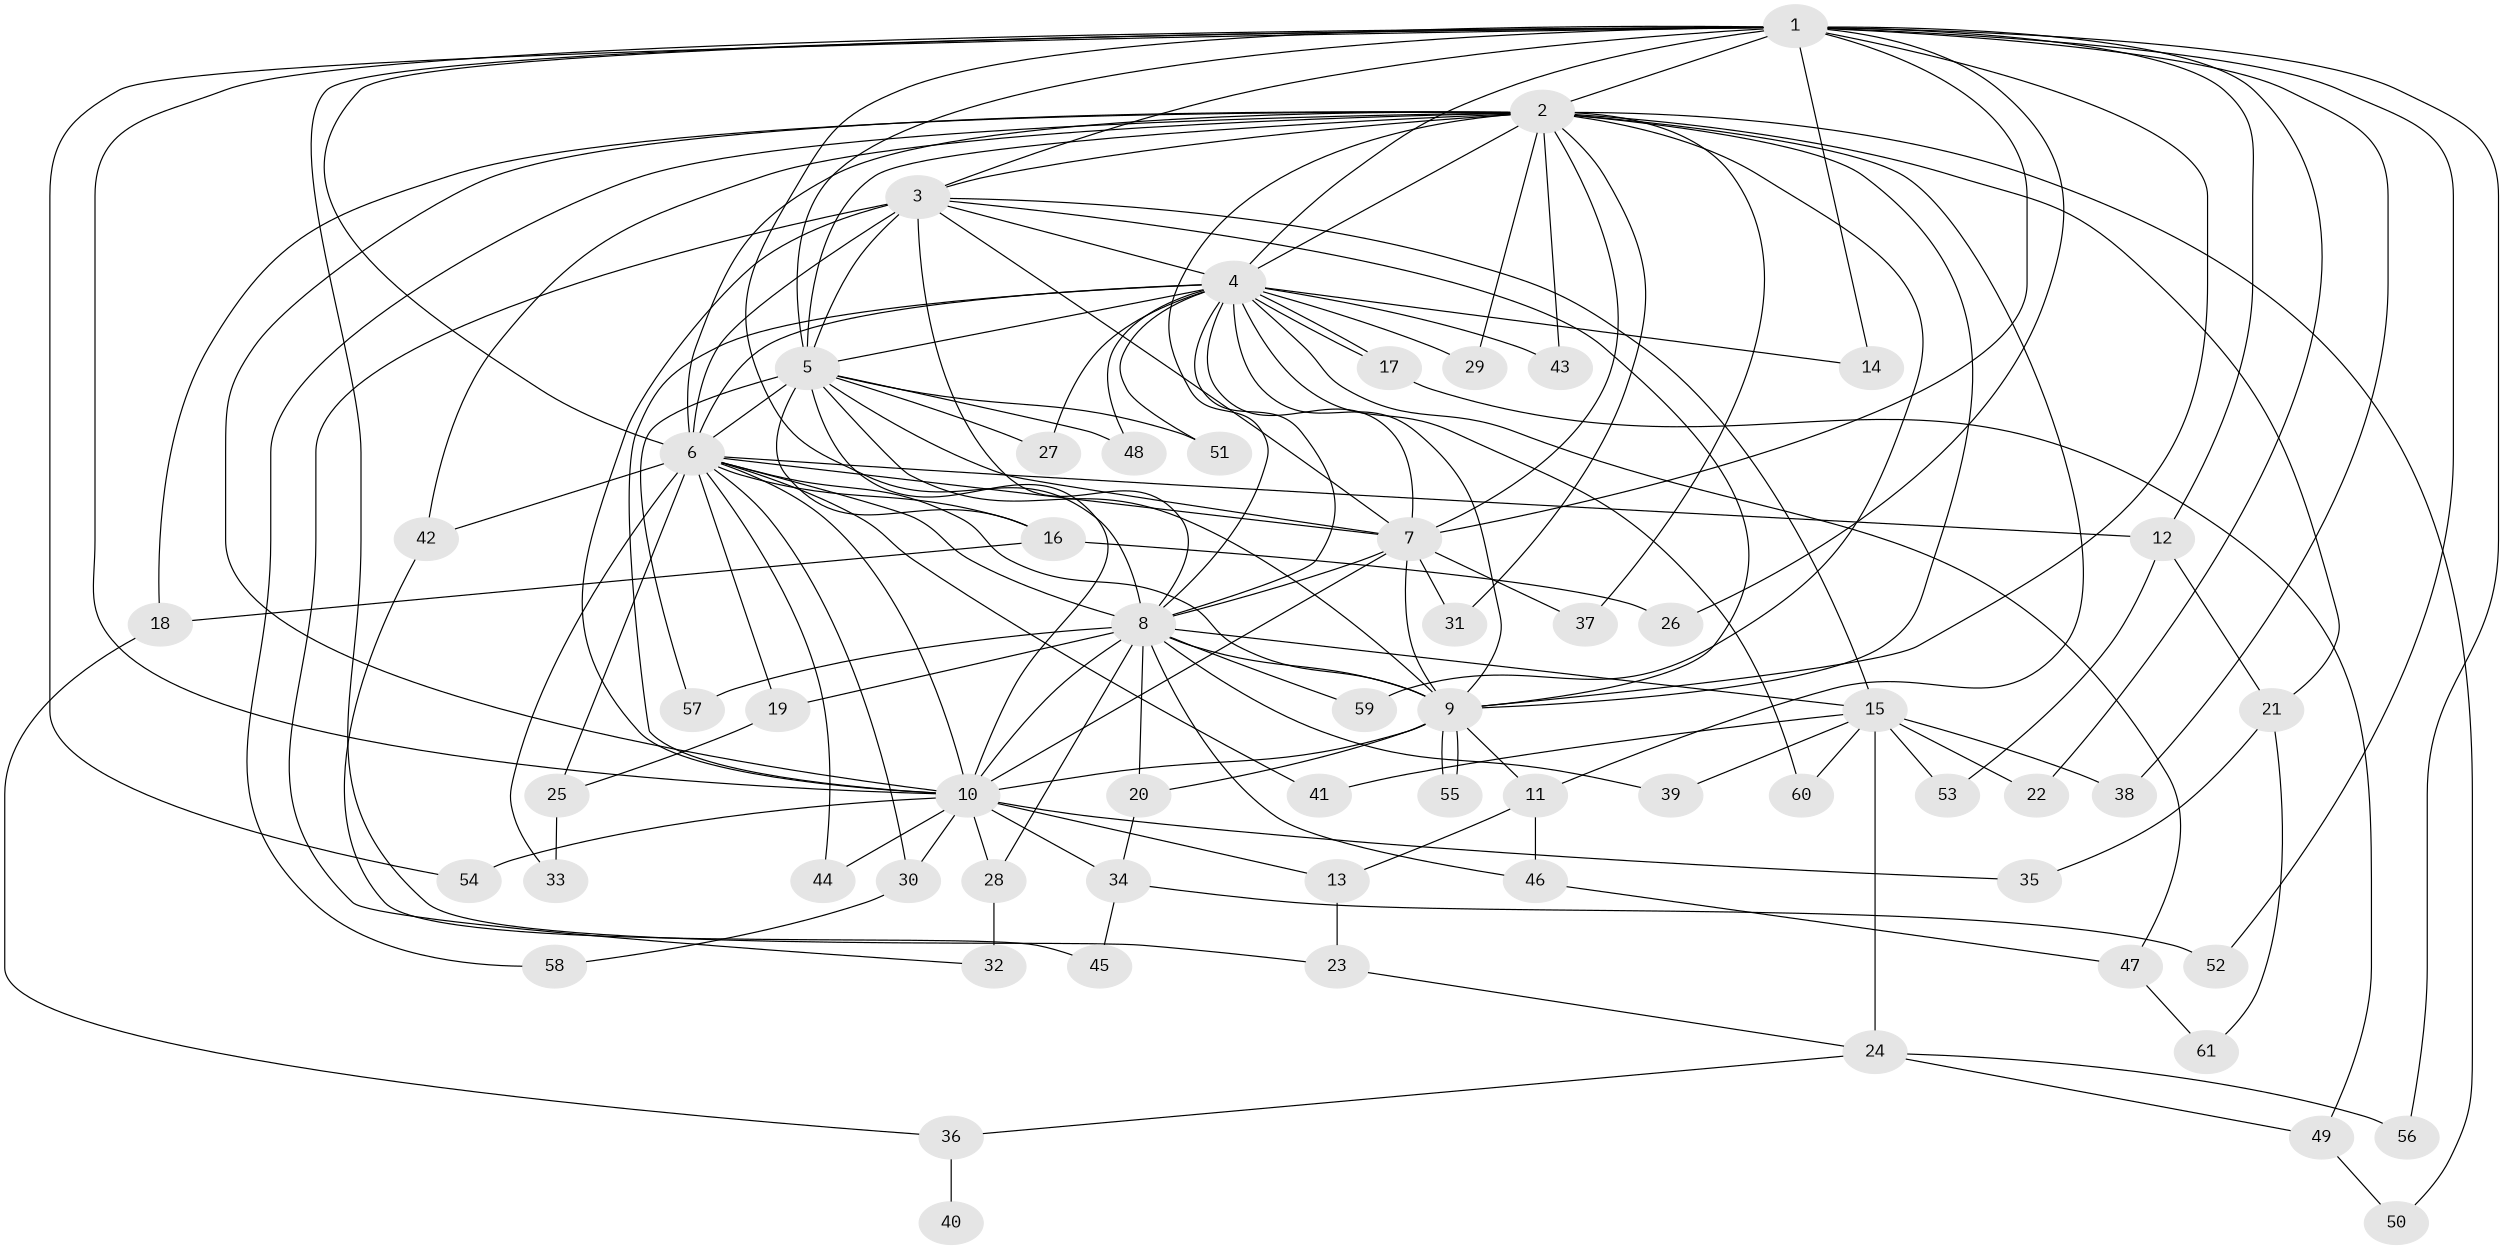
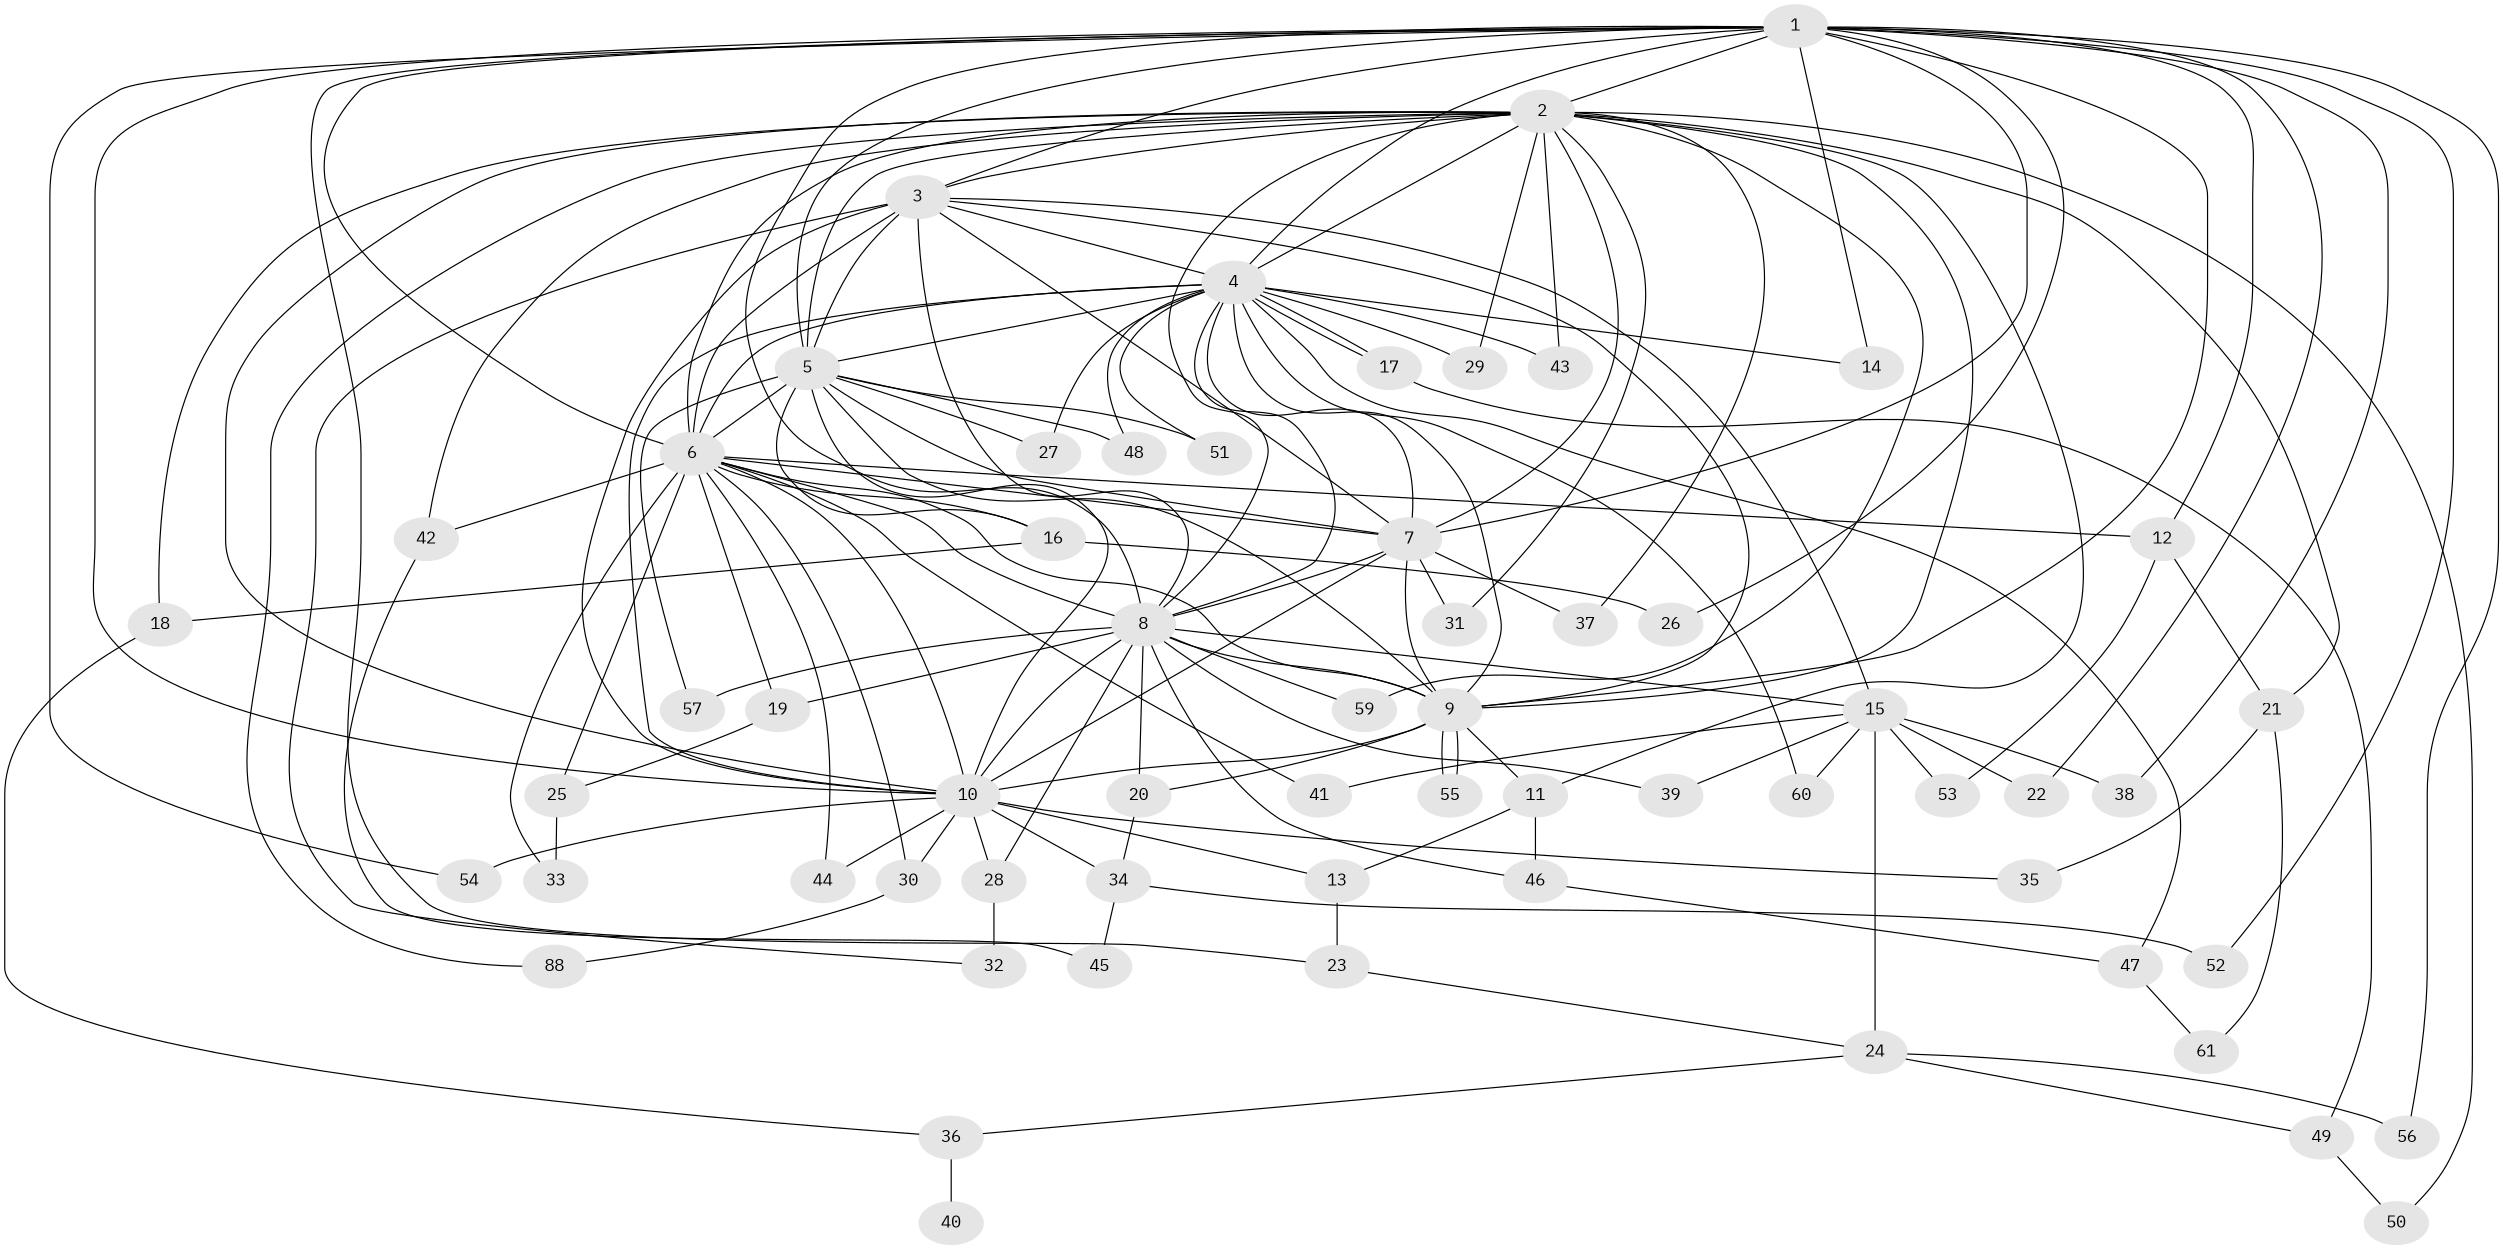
(555, 967) -> (555, 967)
